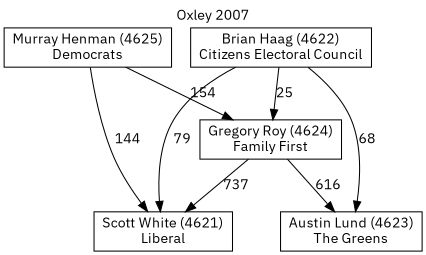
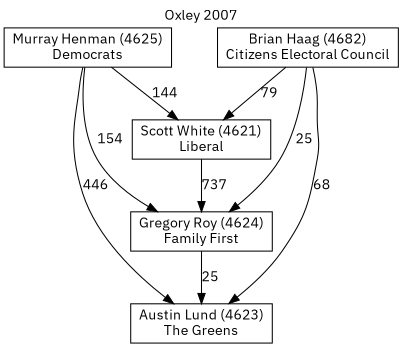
(281, 48) -> (308, 48)
(221, 182) -> (202, 180)
(328, 185) -> (210, 277)
none -> (84, 197)
